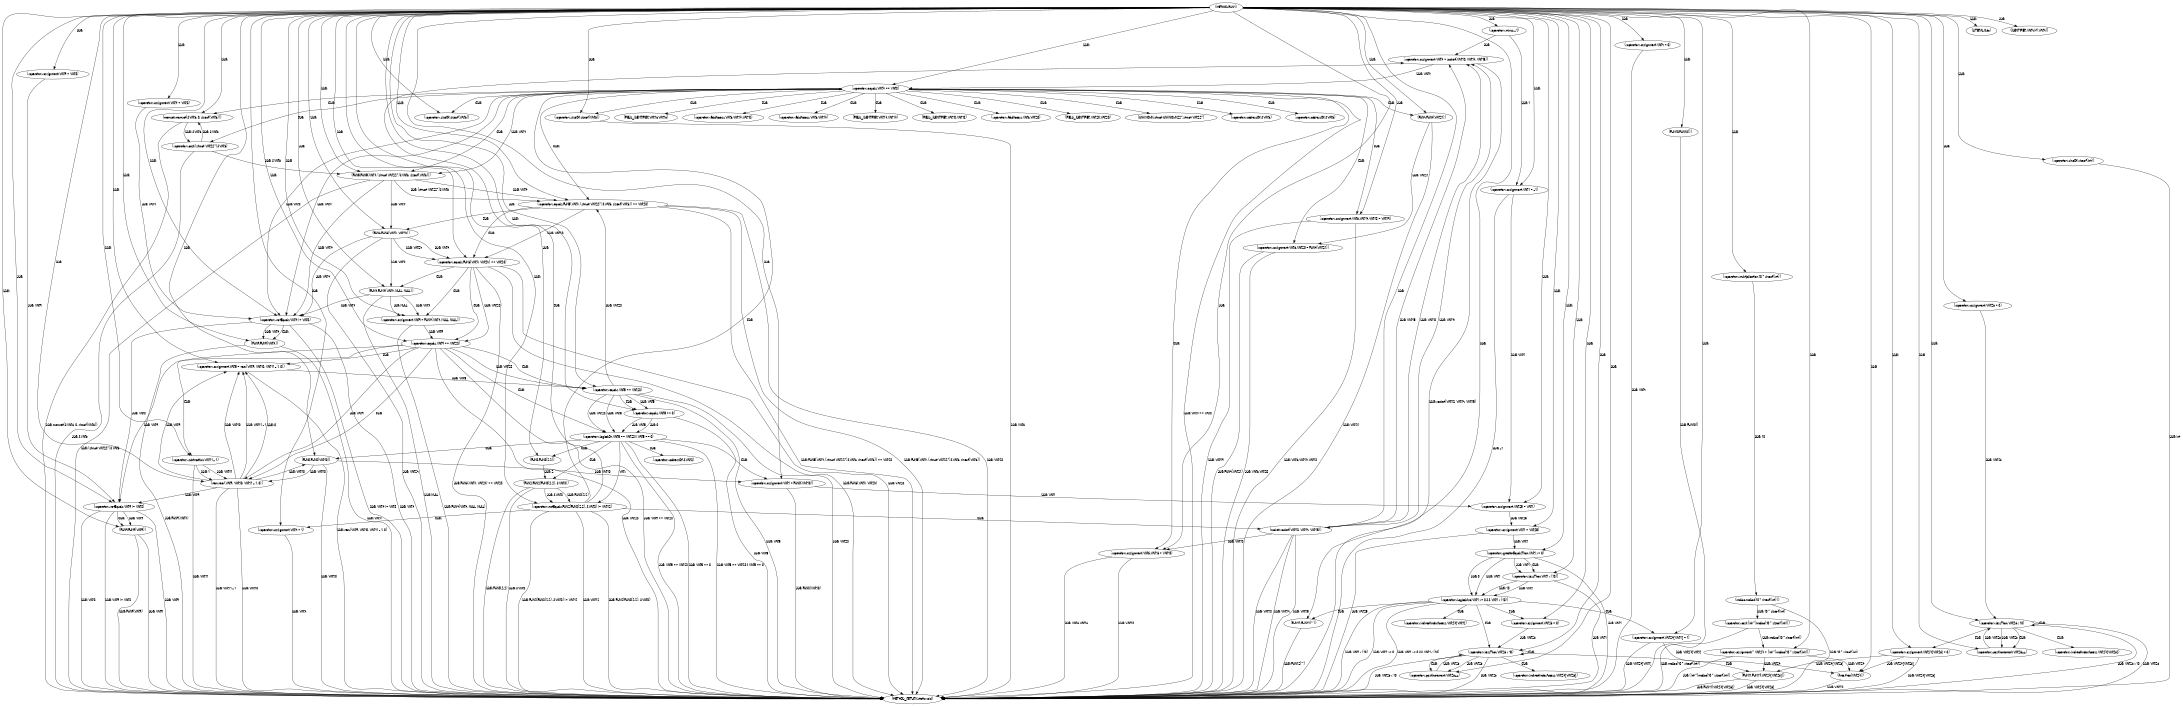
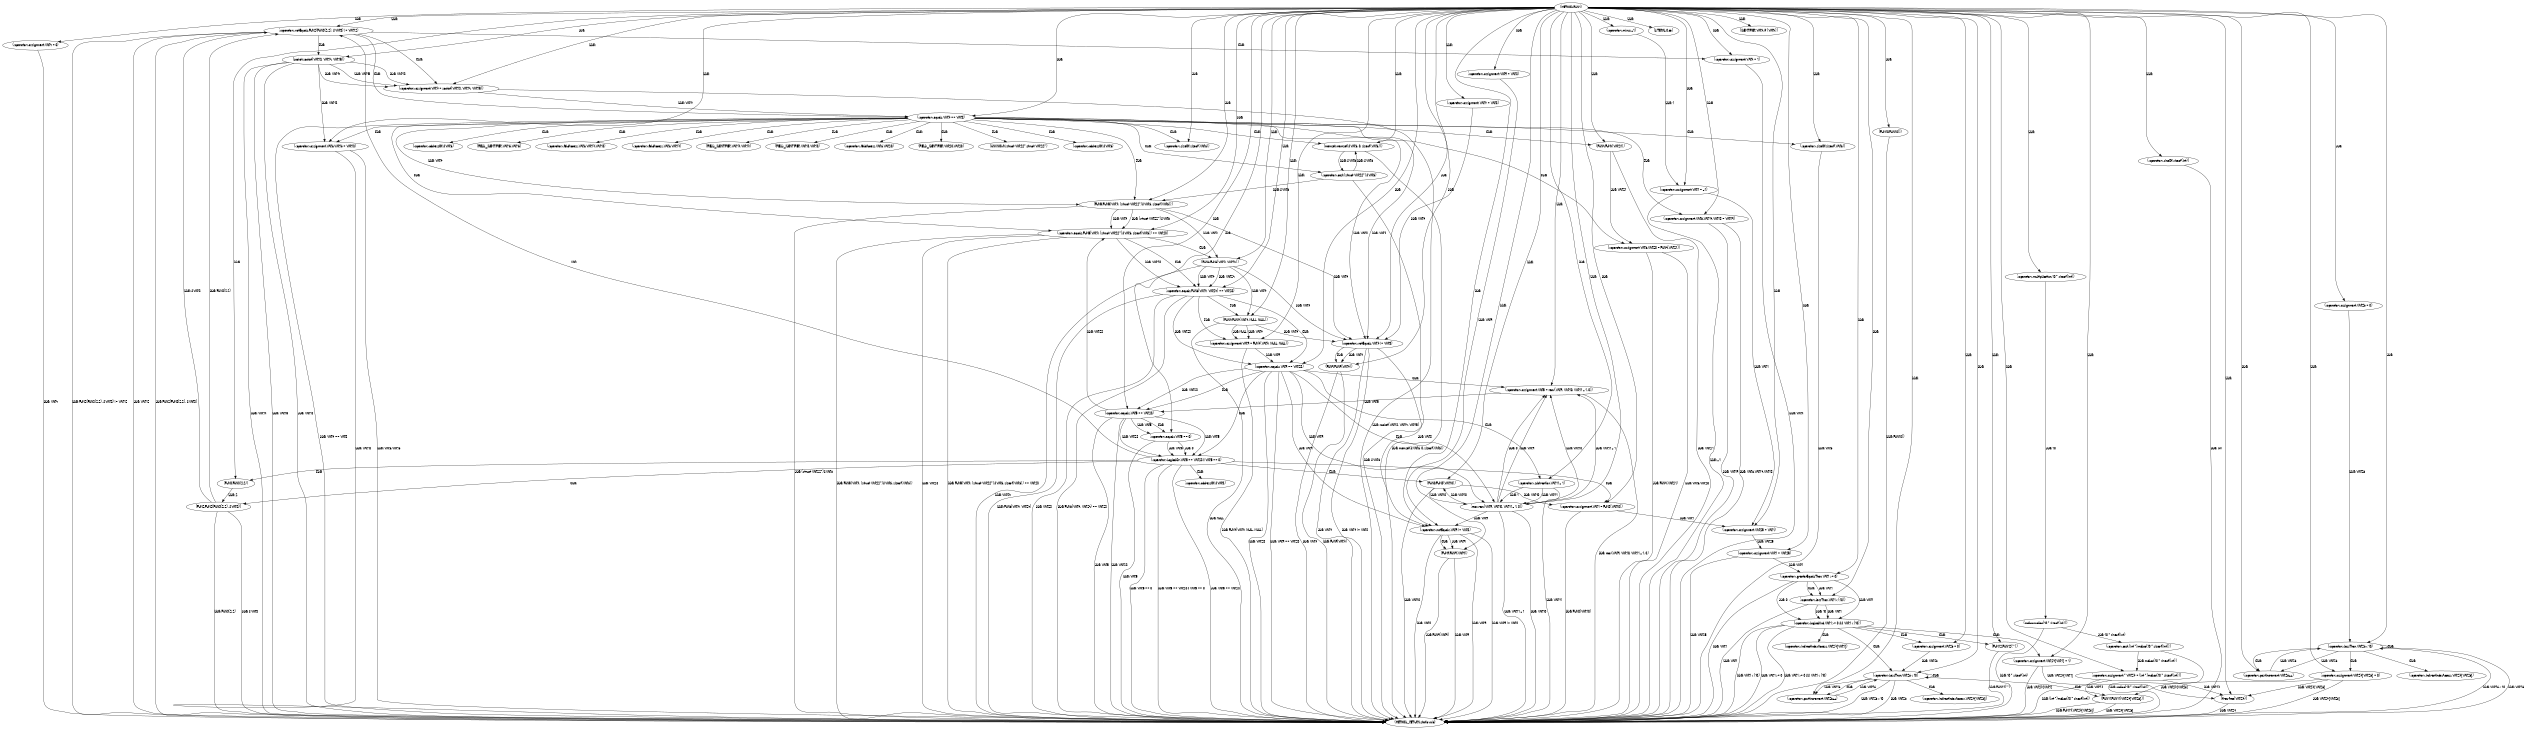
(1477, 45) -> (1000, 11)
(1171, 118) -> (1019, 147)
